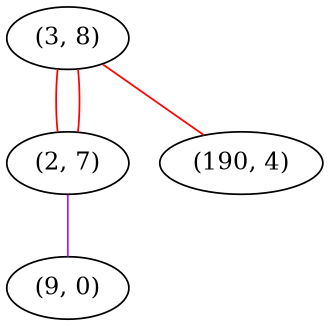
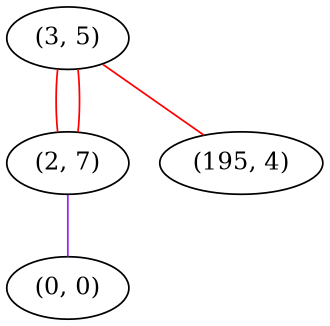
(68, 38) -> (68, 38)
(241, 163) -> (241, 163)
(68, 288) -> (68, 288)
